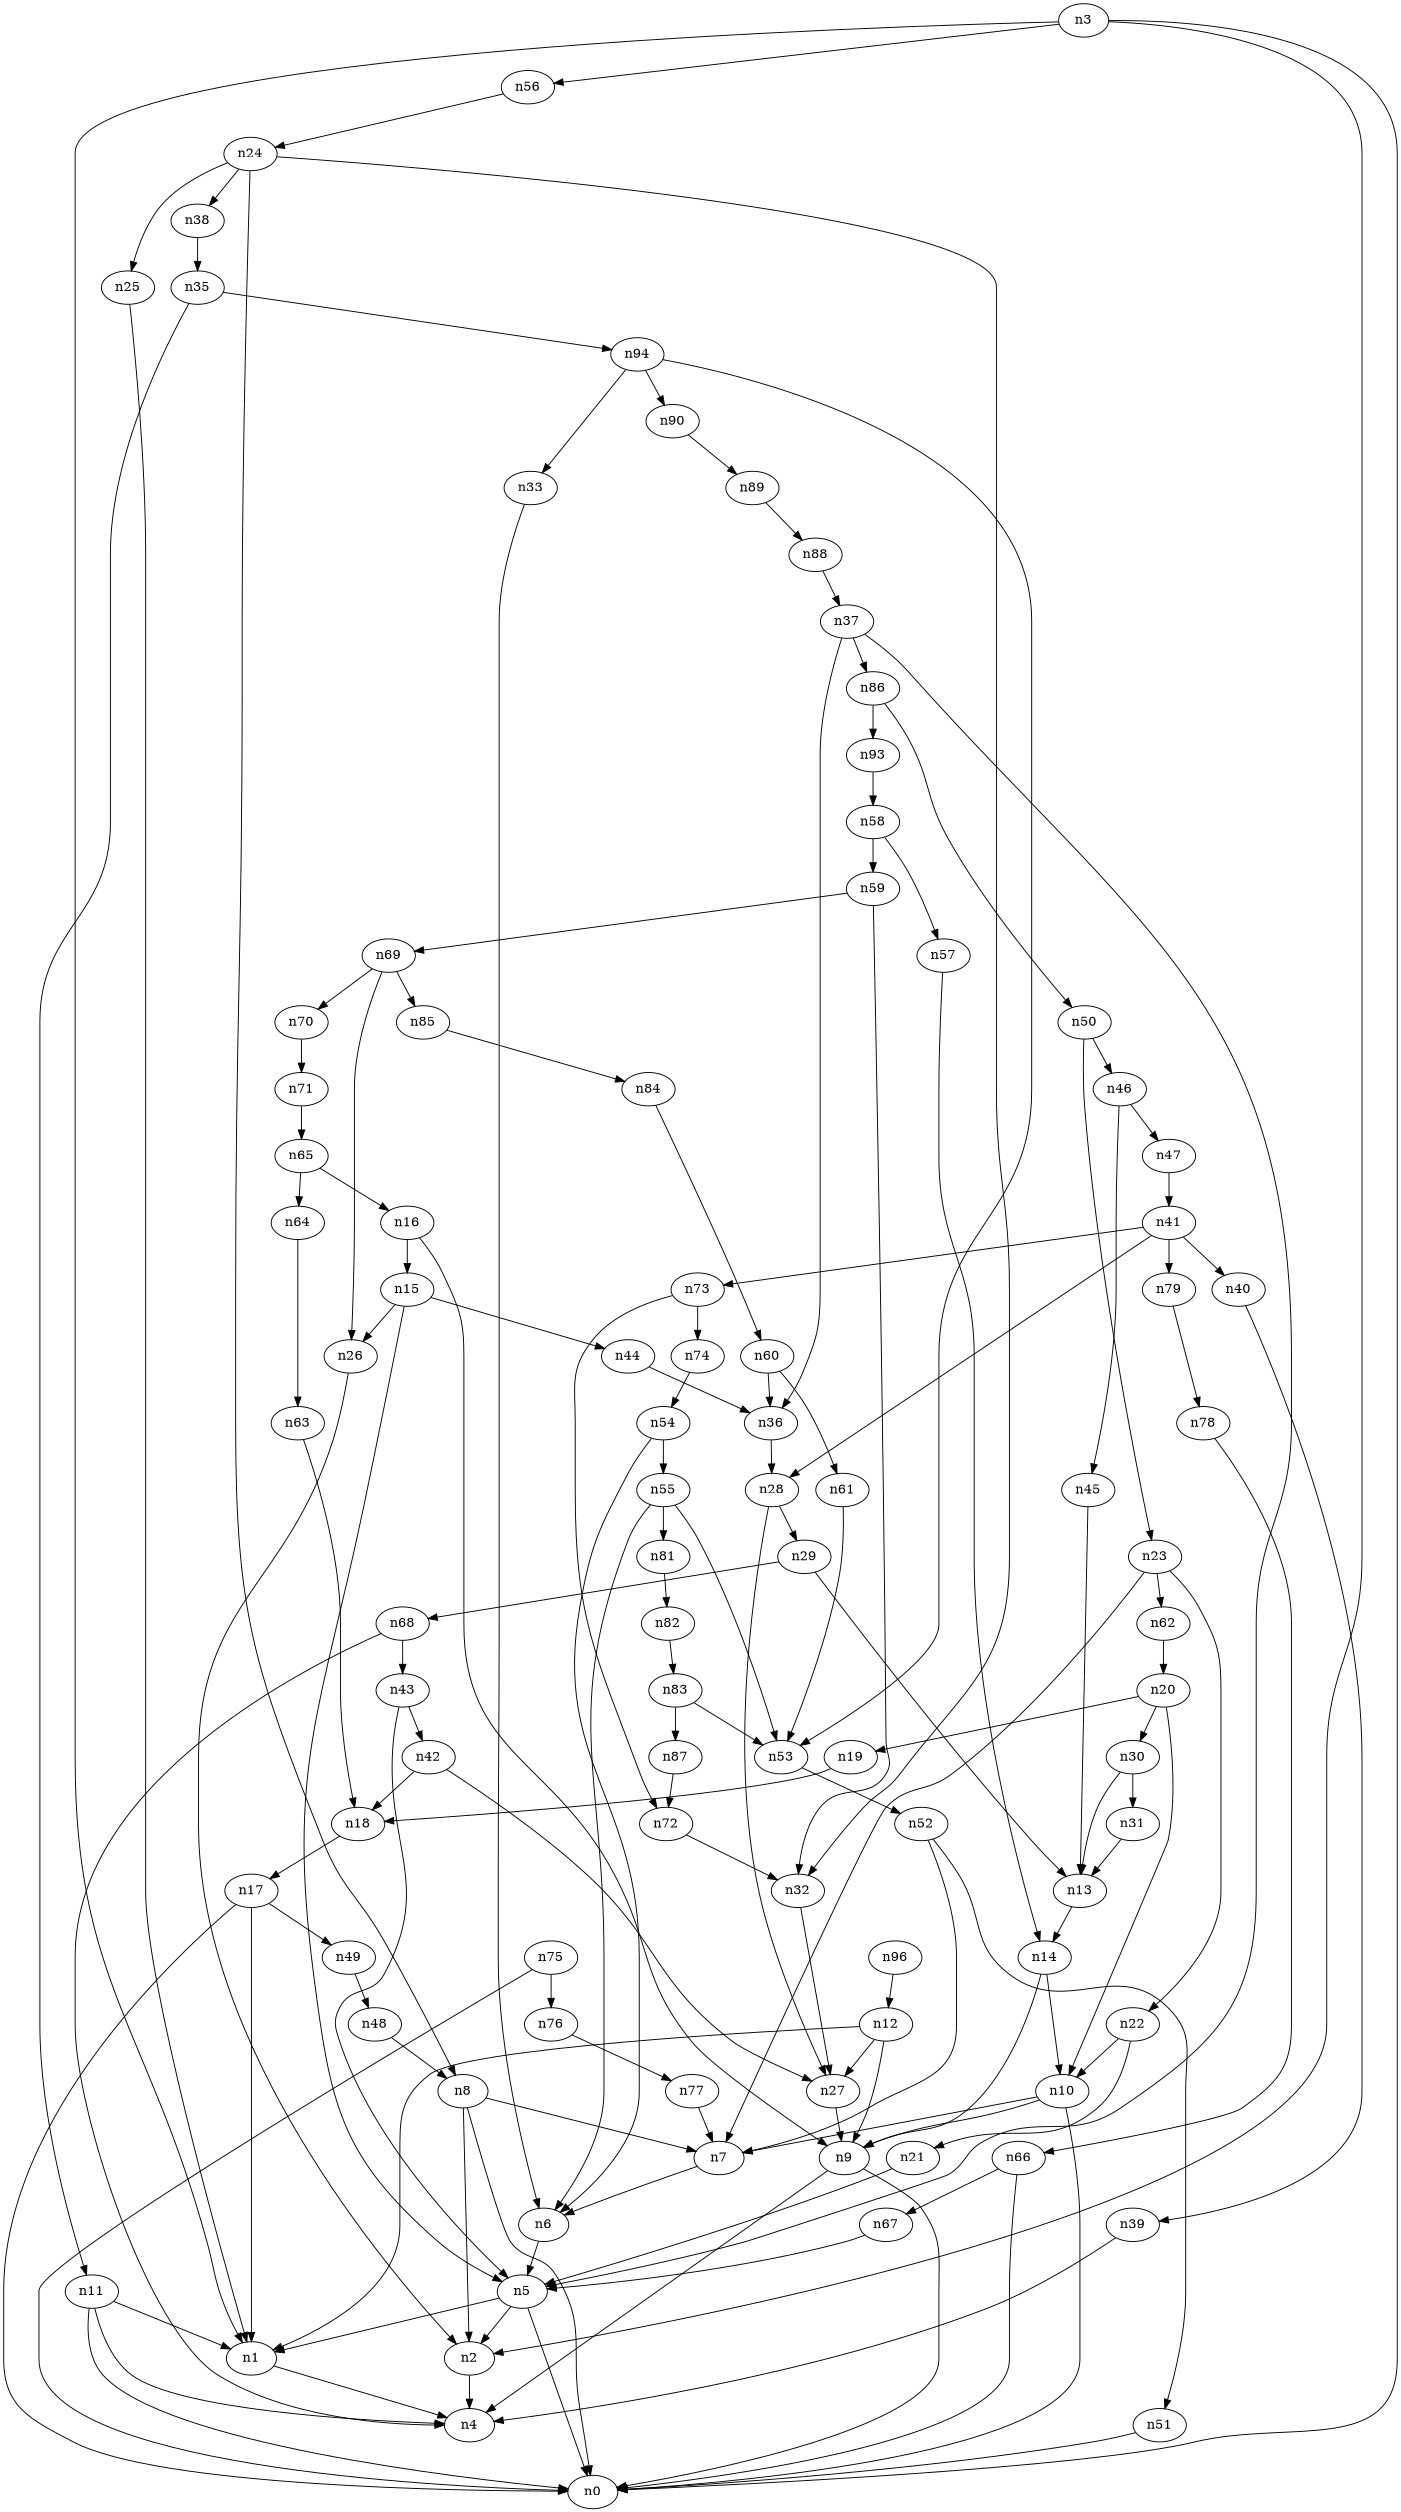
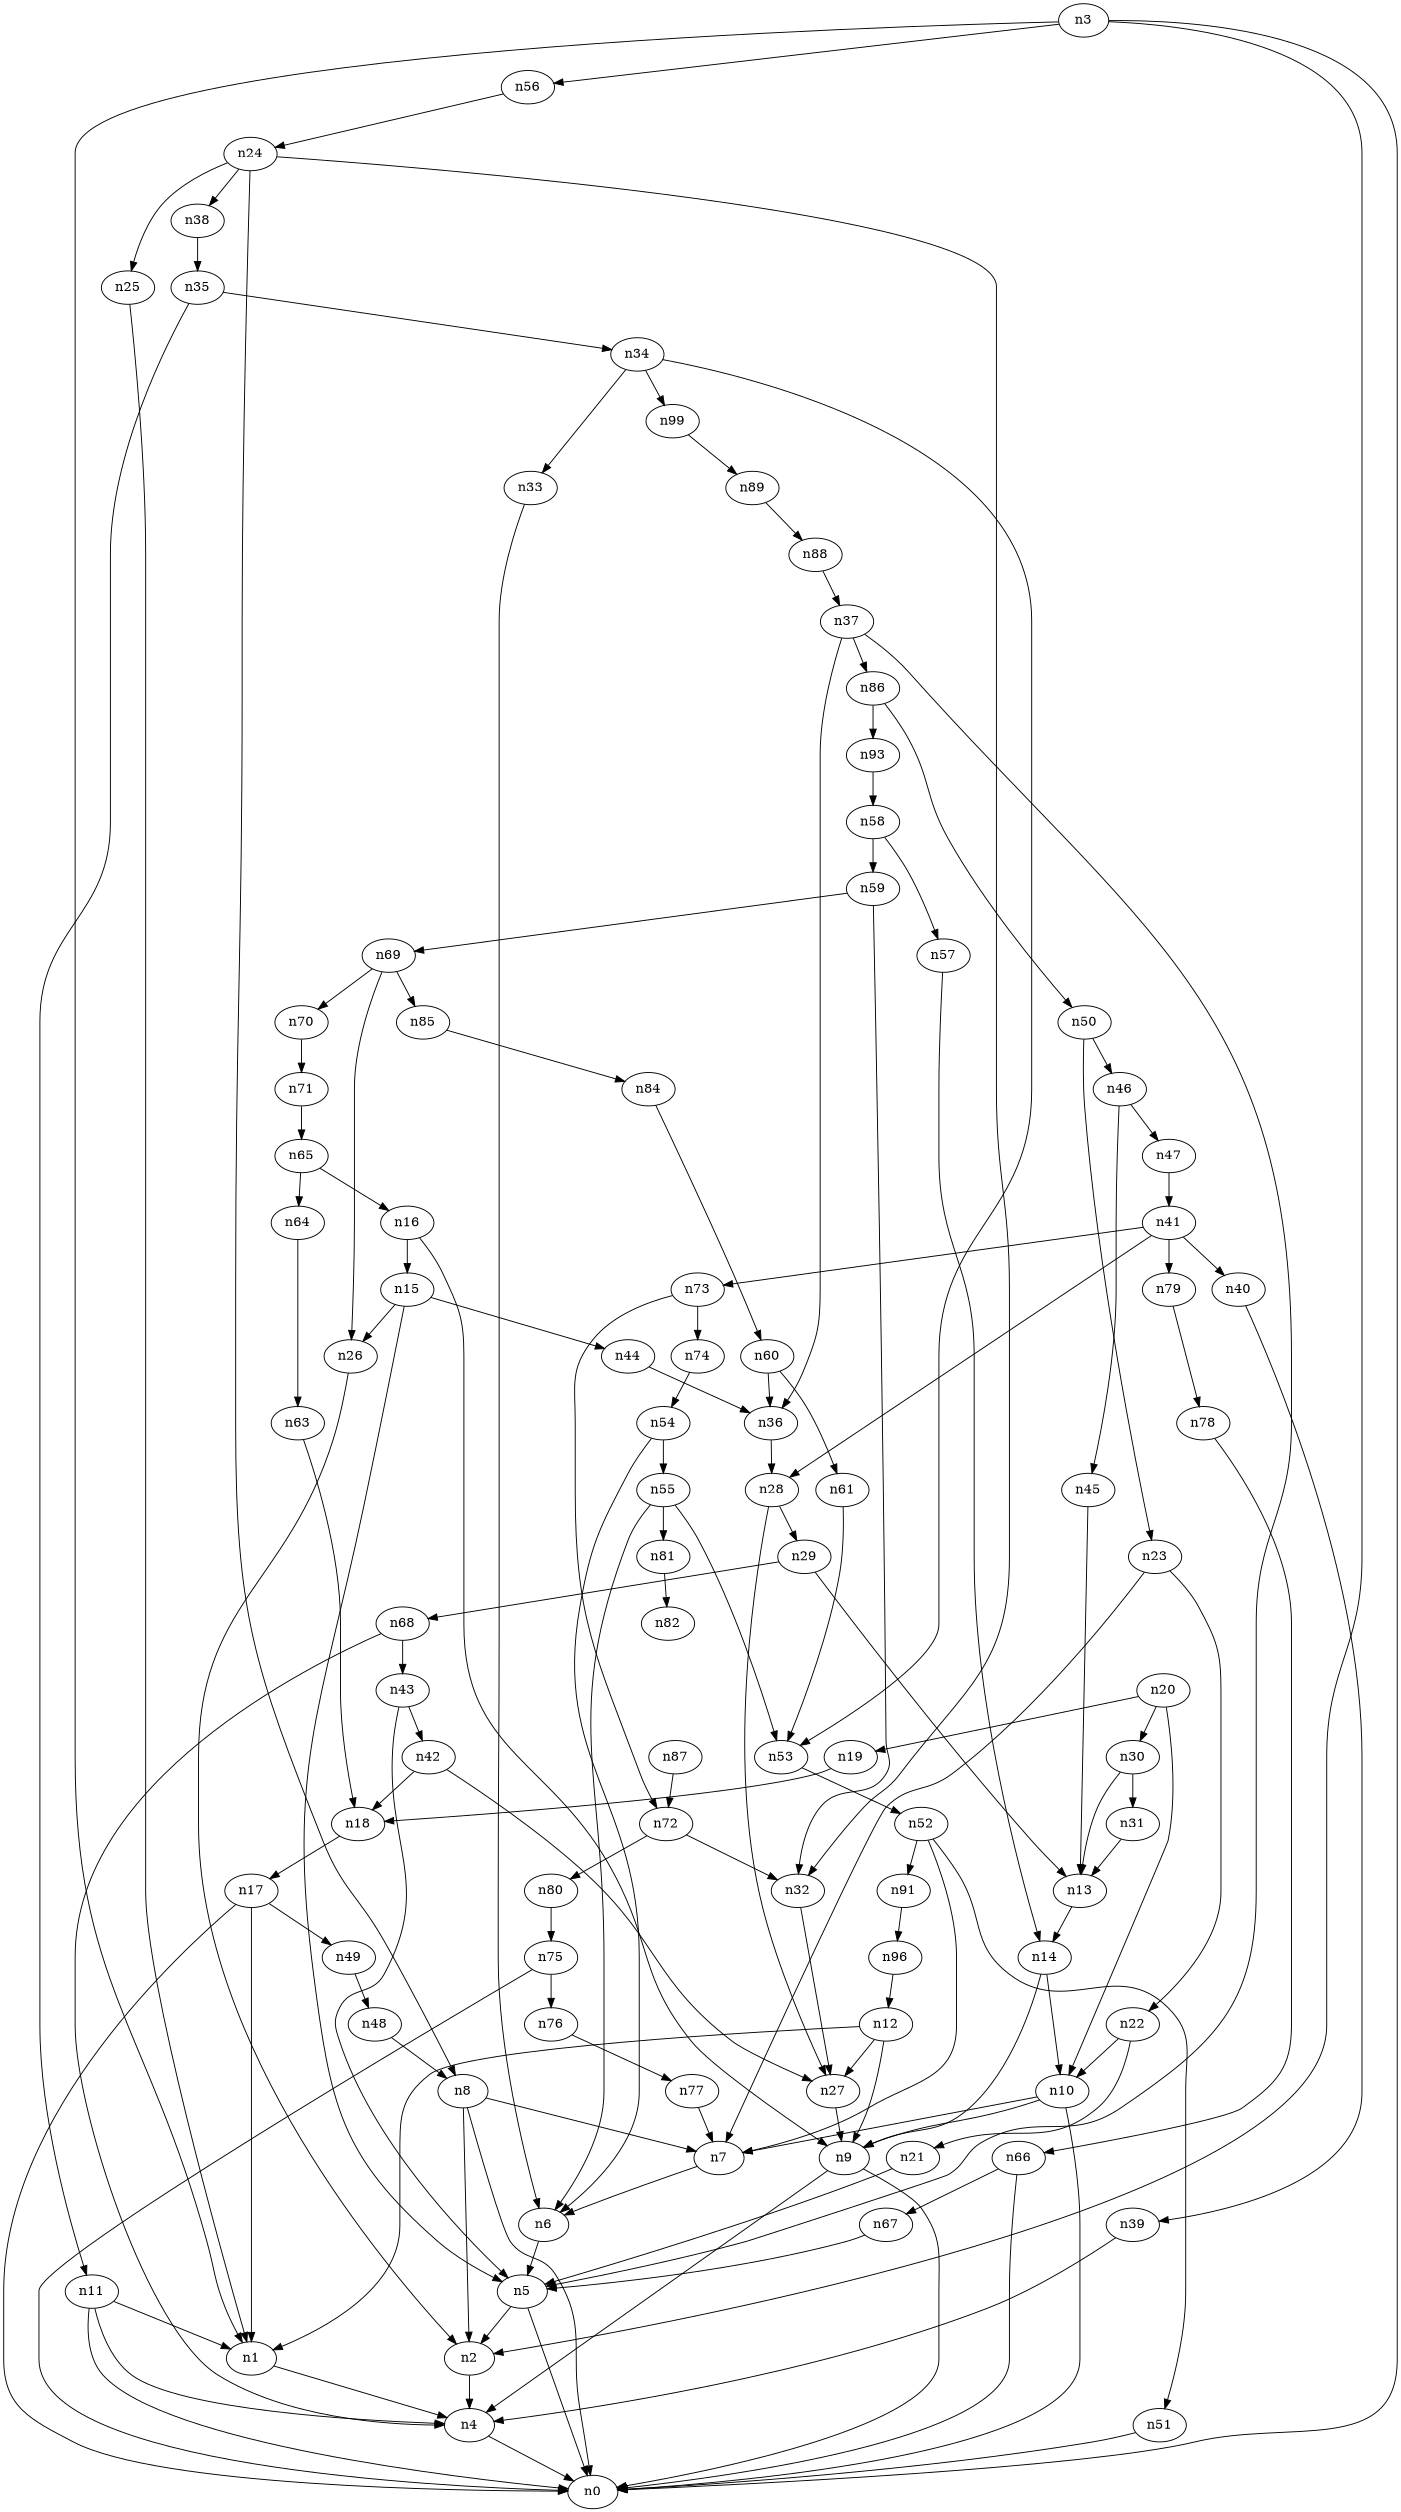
(637, 354) -> (637, 354)
(673, 421) -> (673, 421)
(1163, 1624) -> none
(675, 1690) -> none
none -> (551, 1891)
none -> (904, 1891)
(392, 2324) -> none
none -> (527, 2456)
